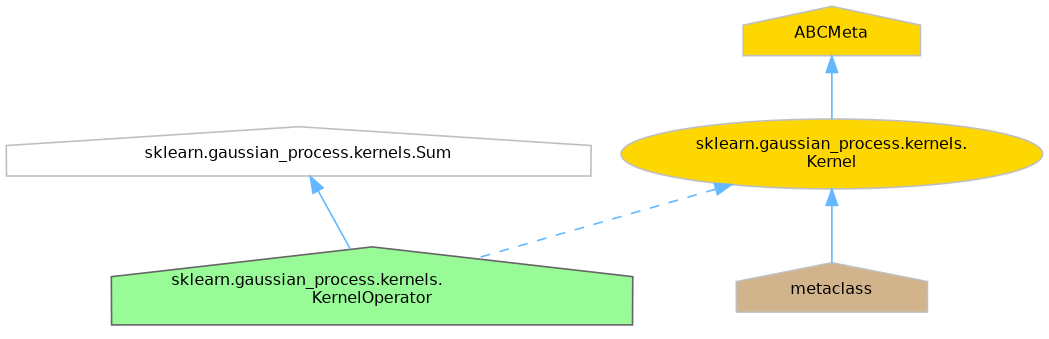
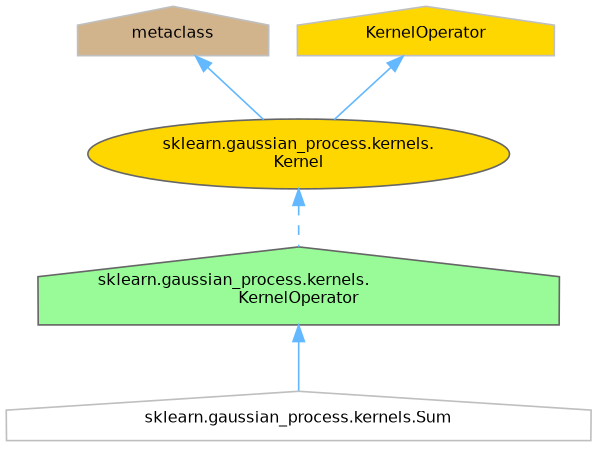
(832, 34) -> (426, 34)
(832, 154) -> (299, 154)
(334, 220) -> (299, 366)
(832, 234) -> (236, 93)
